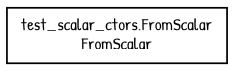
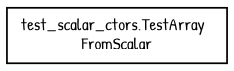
(117, 36) -> (117, 36)
